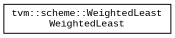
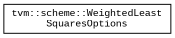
(87, 19) -> (87, 19)
